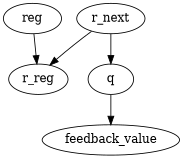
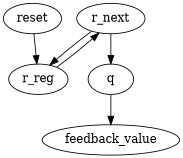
(32, 19) -> (32, 19)
none -> (75, 53)
